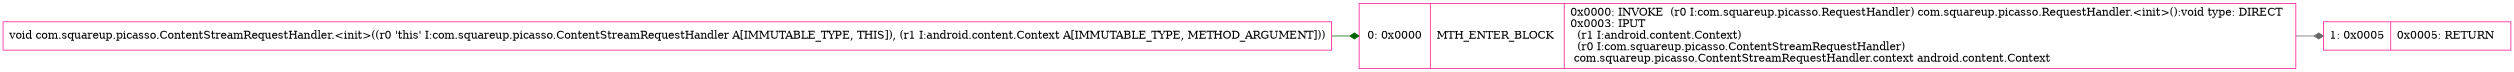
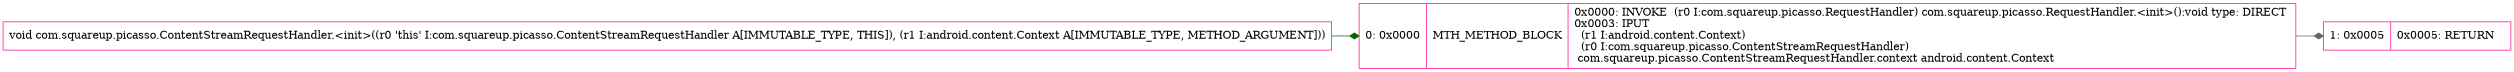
(1495, 36) -> (1497, 36)
